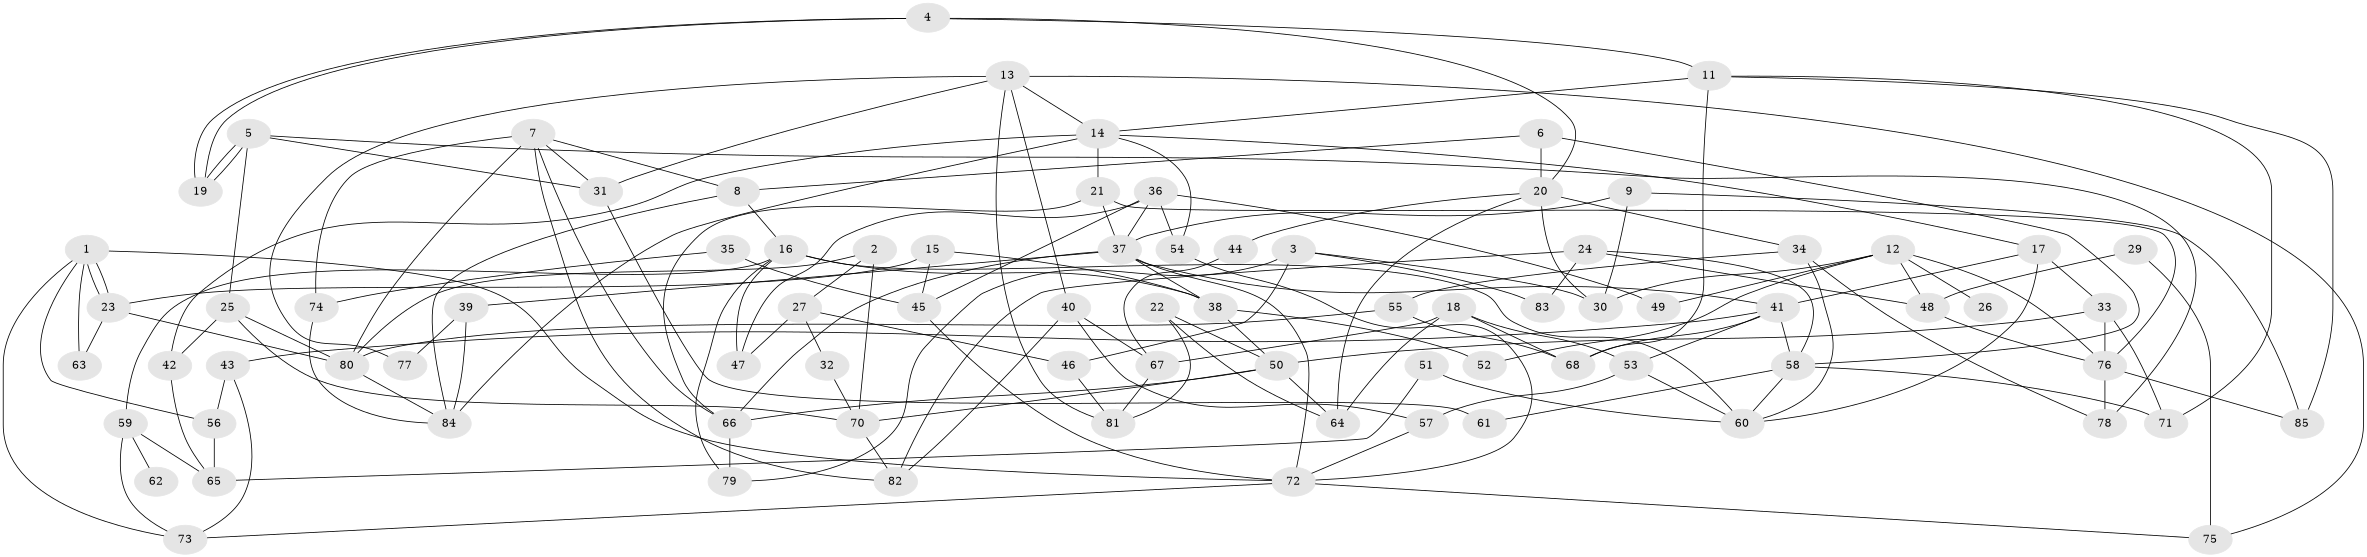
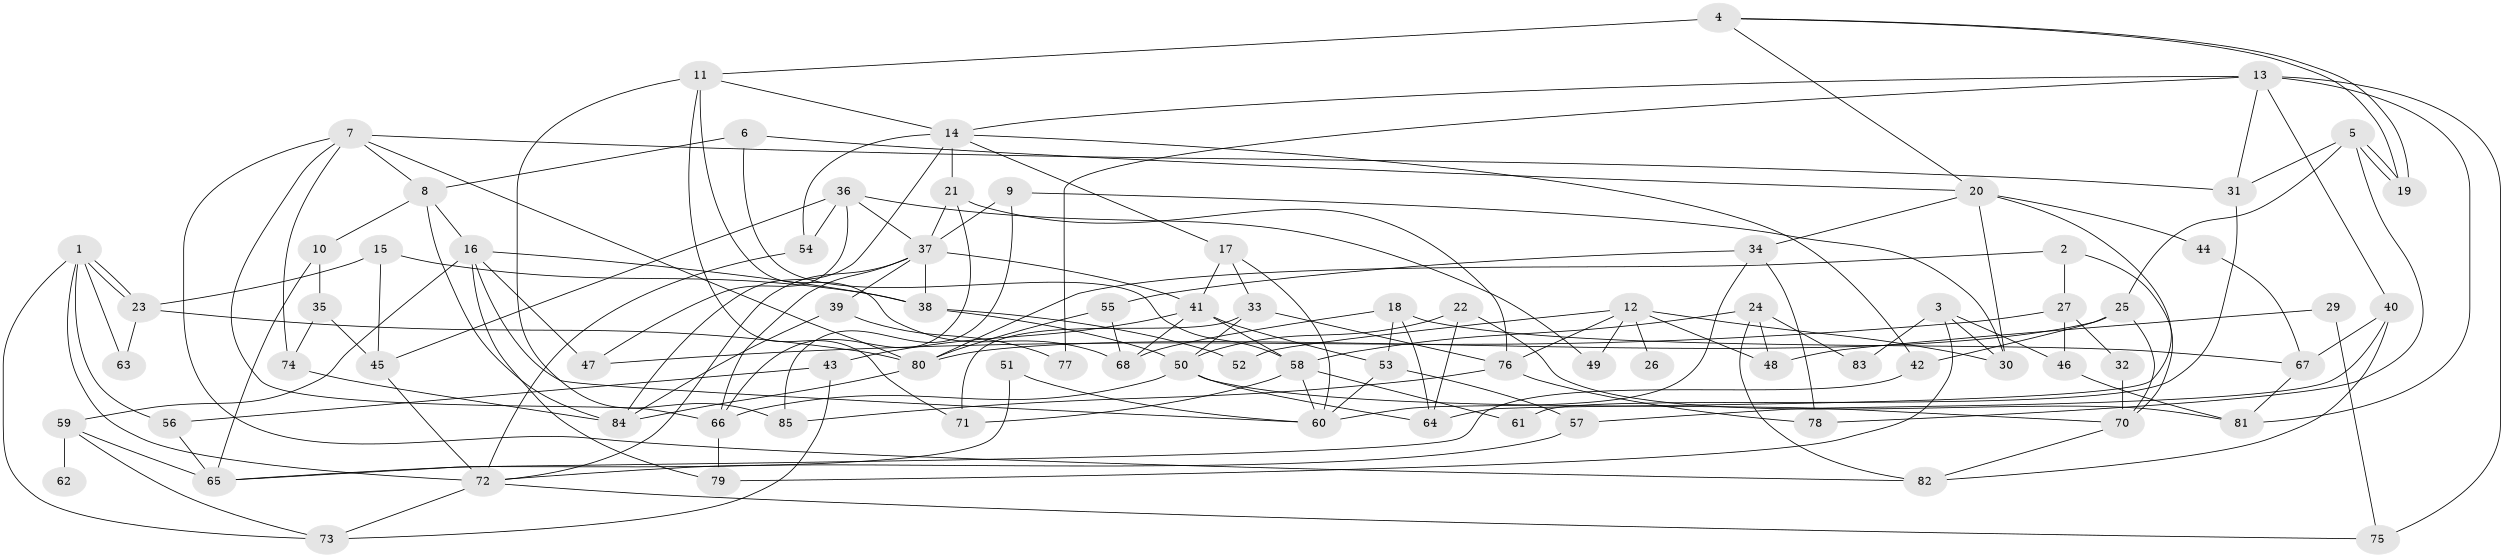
none -> (320, 250)
(2014, 341) -> none
